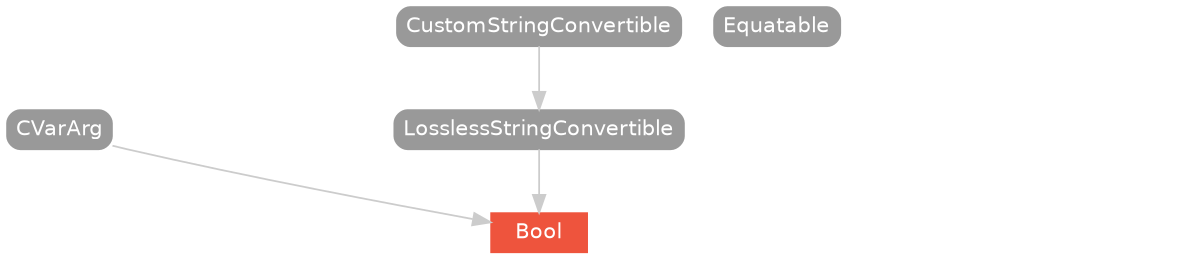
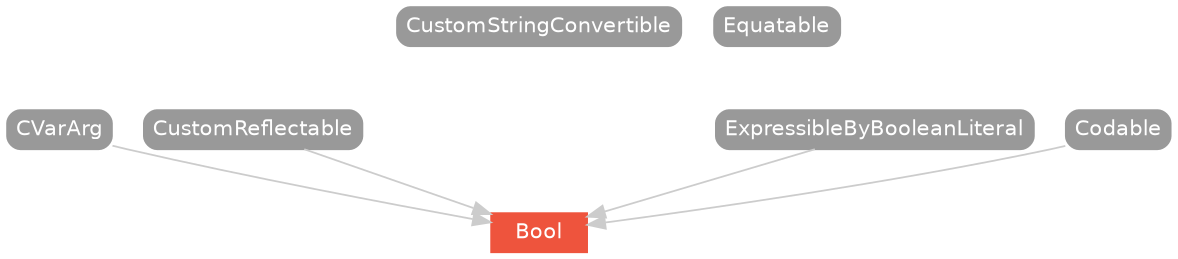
none -> (253, 130)
(539, 130) -> none
none -> (875, 130)
none -> (1118, 130)
